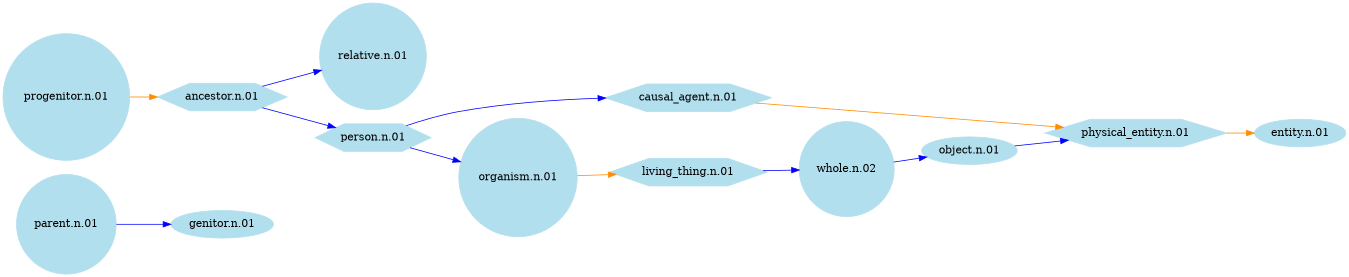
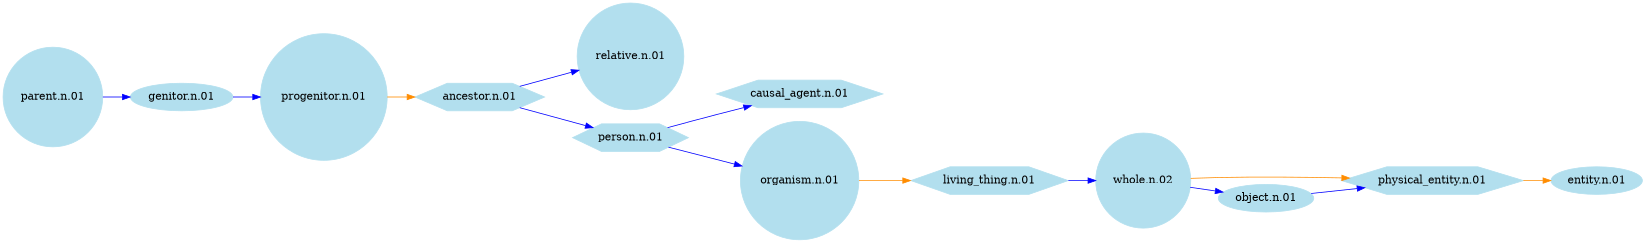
none -> (243, 97)
(906, 115) -> (1266, 177)
